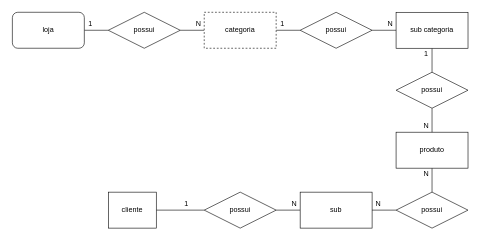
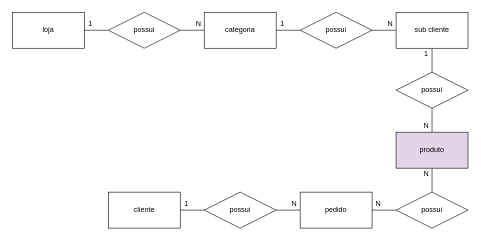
(48, 30) -> (48, 30)
(240, 30) -> (240, 30)
(432, 30) -> (432, 30)
(432, 150) -> (432, 150)
(132, 210) -> (144, 210)
(336, 210) -> (336, 210)
